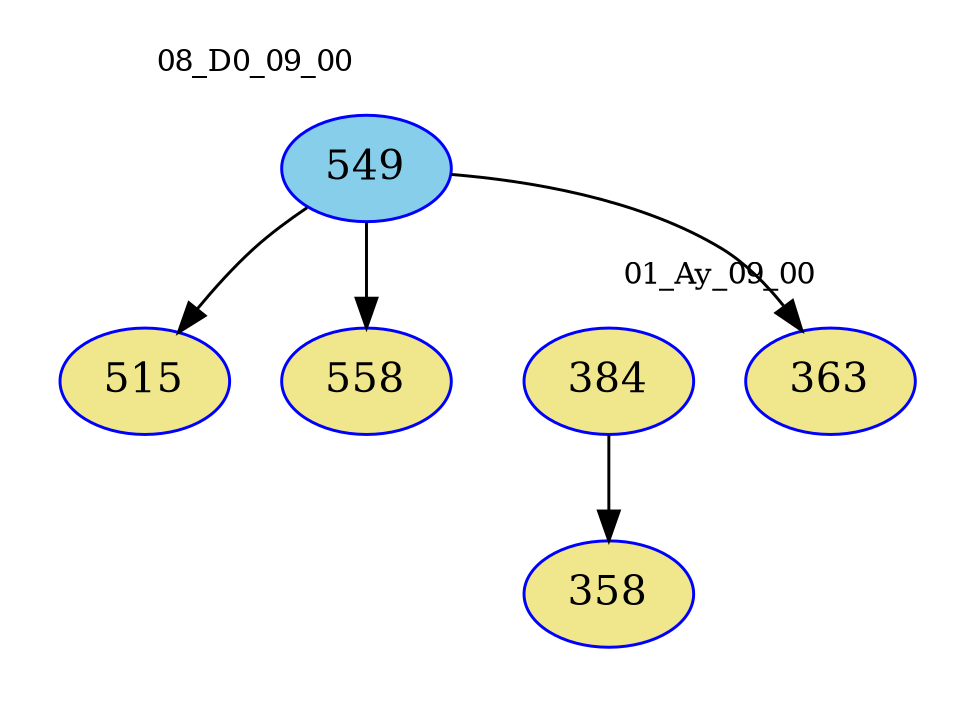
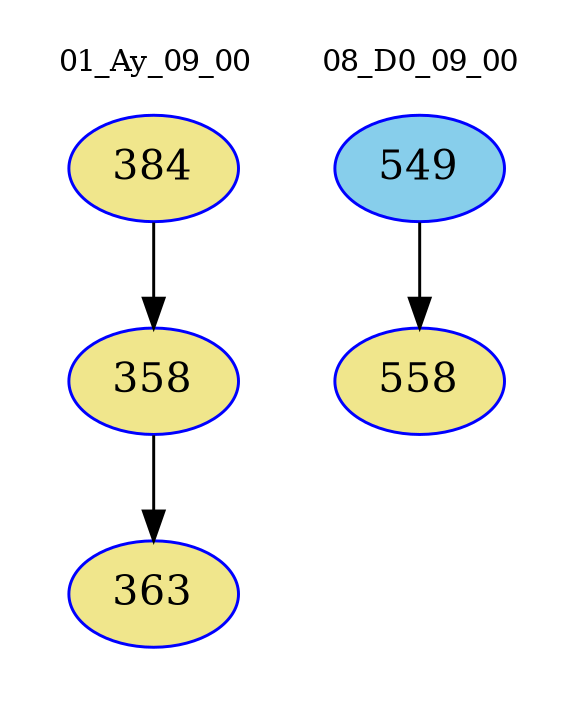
(631, 209) -> (154, 473)
(145, 381) -> none
